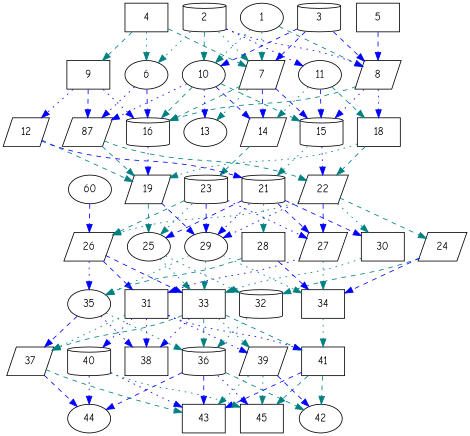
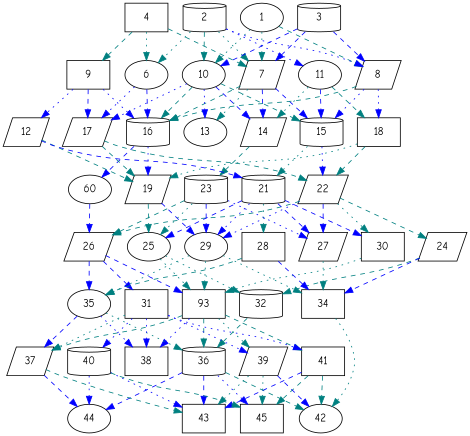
(378, 18) -> none
(88, 132) -> (88, 132)
none -> (125, 155)
(219, 217) -> (219, 217)
(89, 271) -> (89, 271)
(238, 274) -> none
(204, 304) -> (204, 304)
(237, 328) -> (237, 328)
(323, 329) -> (355, 359)
(172, 389) -> (172, 389)
